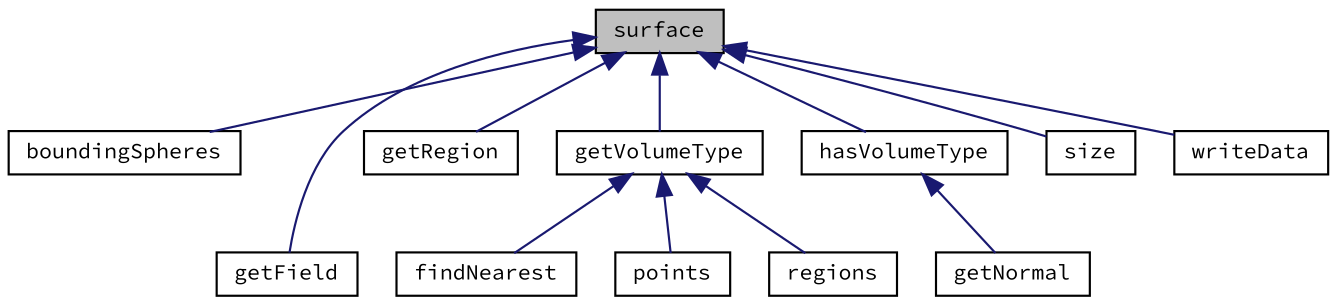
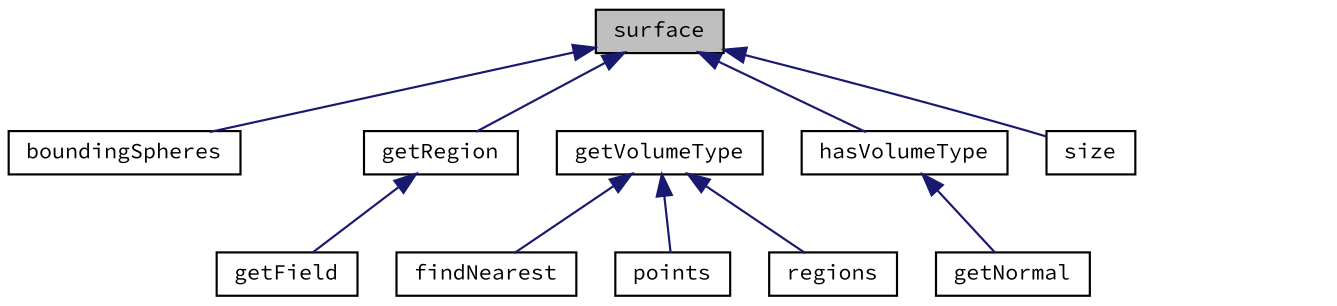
(660, 103) -> none
(366, 113) -> (355, 220)
(1251, 153) -> none
